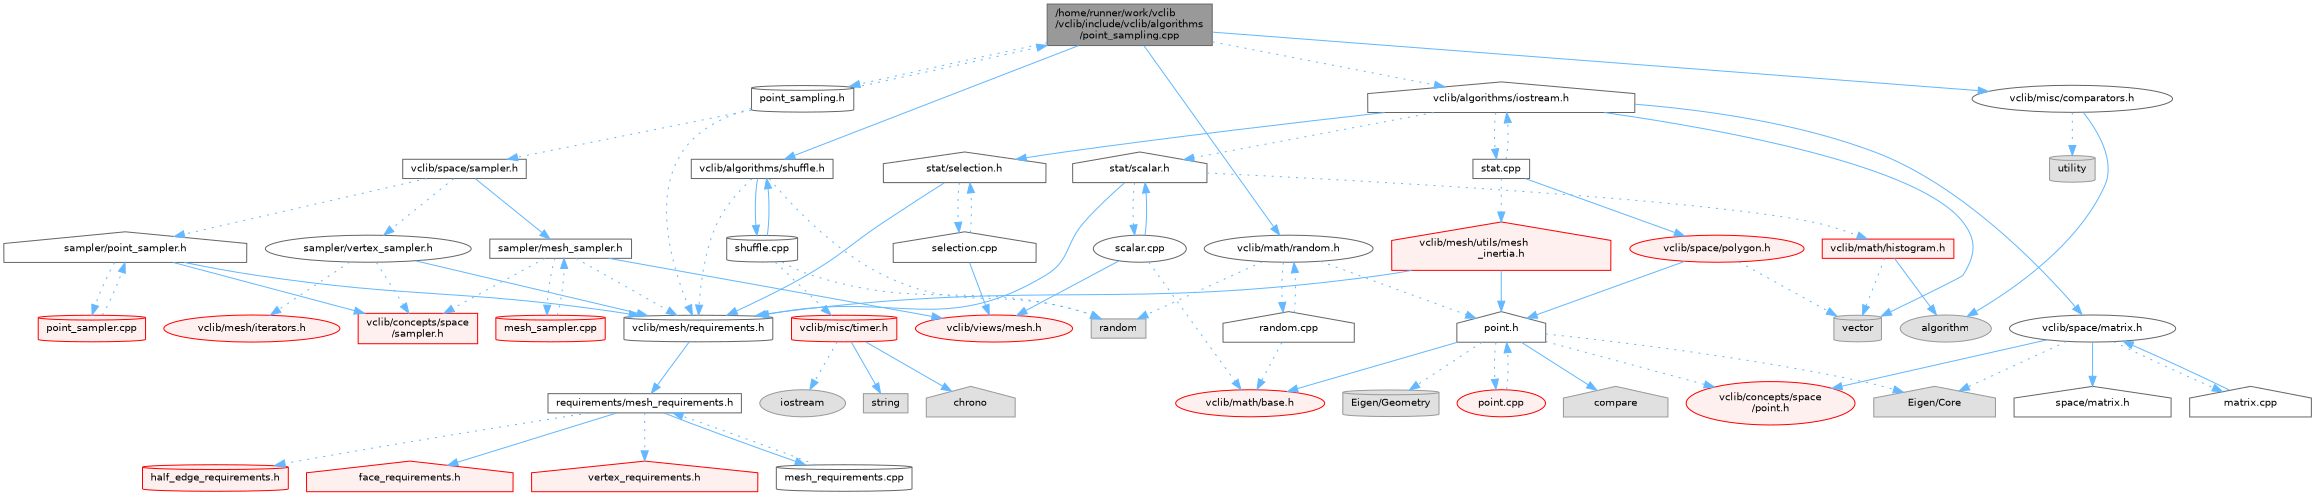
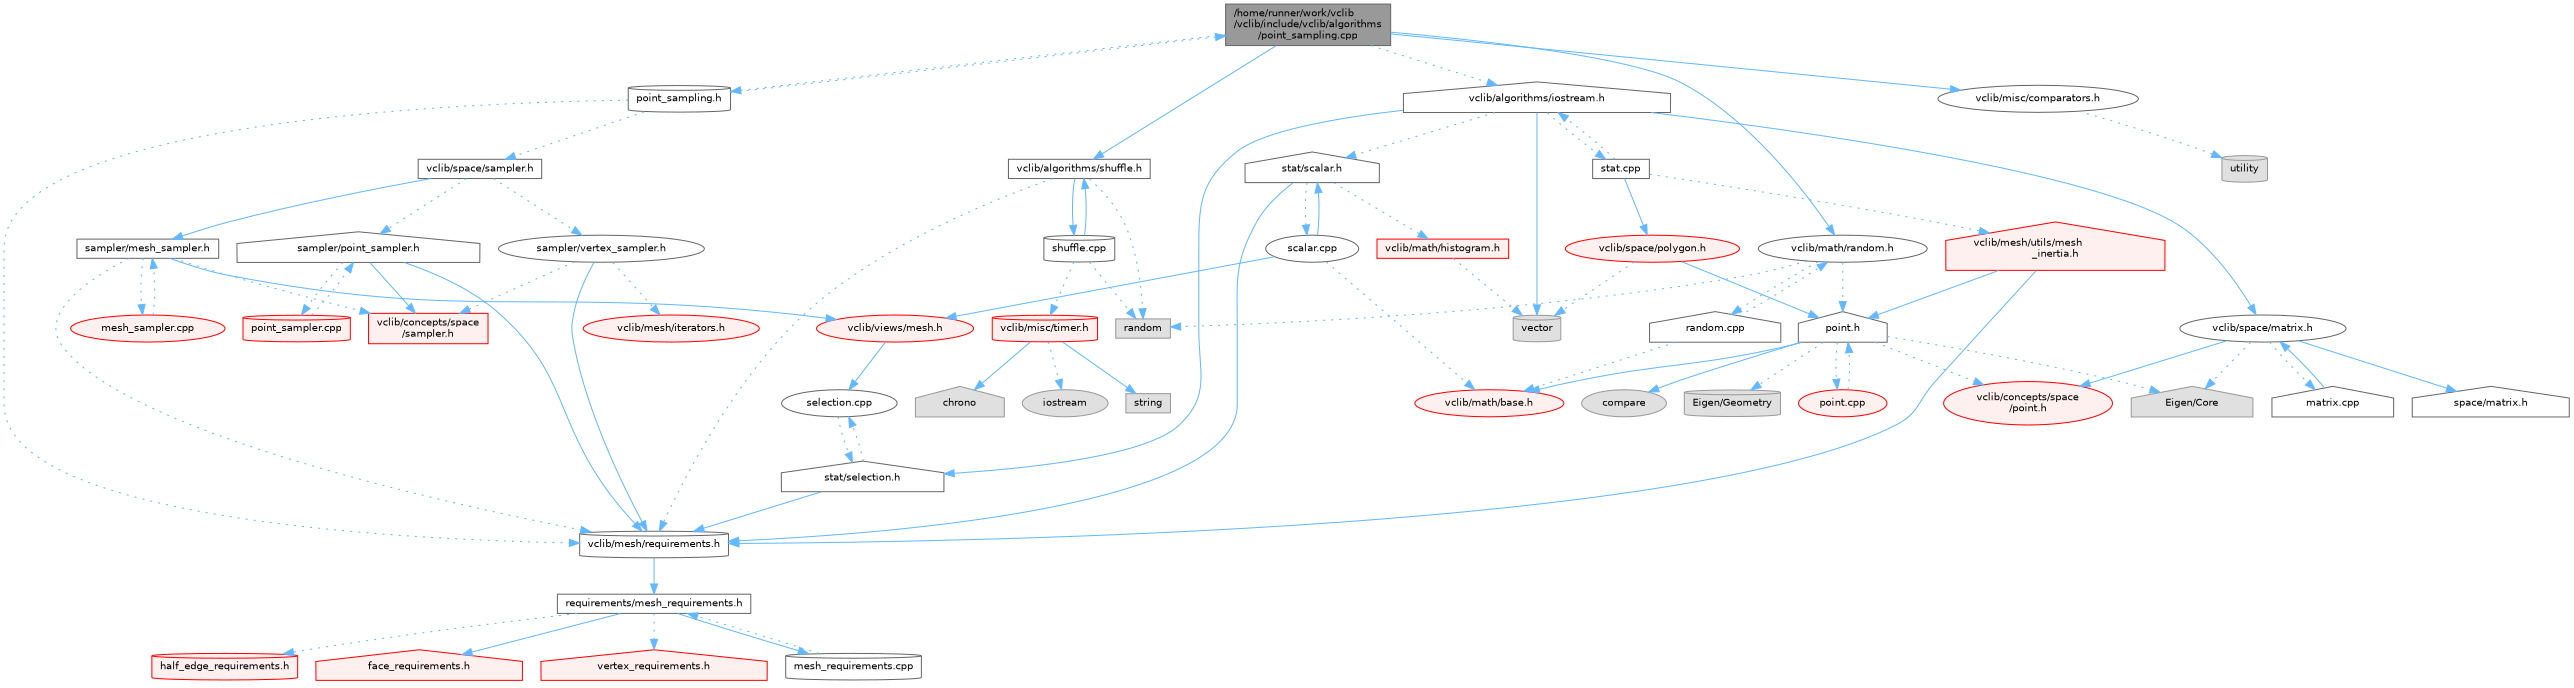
(965, 249) -> (839, 403)
(978, 284) -> (870, 362)
(551, 329) -> (148, 329)
(1946, 329) -> none
(1616, 403) -> (1624, 403)
